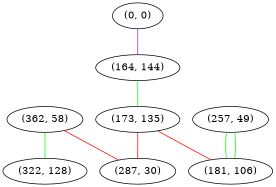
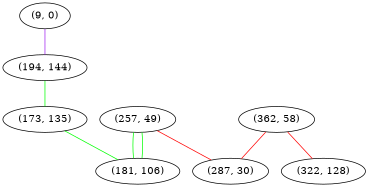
(138, 16) -> (45, 16)
(138, 68) -> (45, 68)
(45, 145) -> (300, 145)
(138, 145) -> (184, 145)
(184, 145) -> (91, 145)
